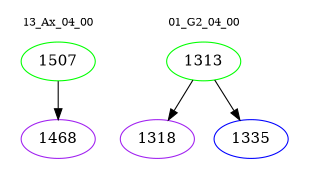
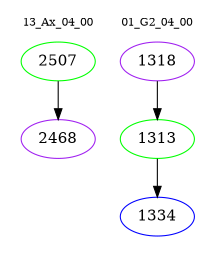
(58, 61) -> (58, 61)
(184, 95) -> (157, 95)
(58, 139) -> (58, 139)
(251, 139) -> (157, 217)
